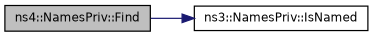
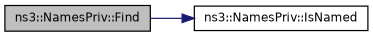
(78, 18) -> (78, 18)
